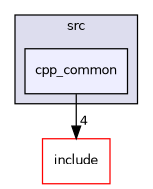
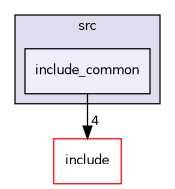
(76, 71) -> (88, 71)
